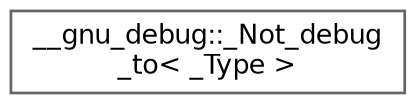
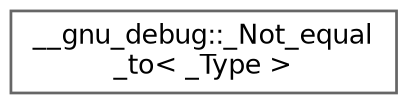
(208, 52) -> (204, 52)
